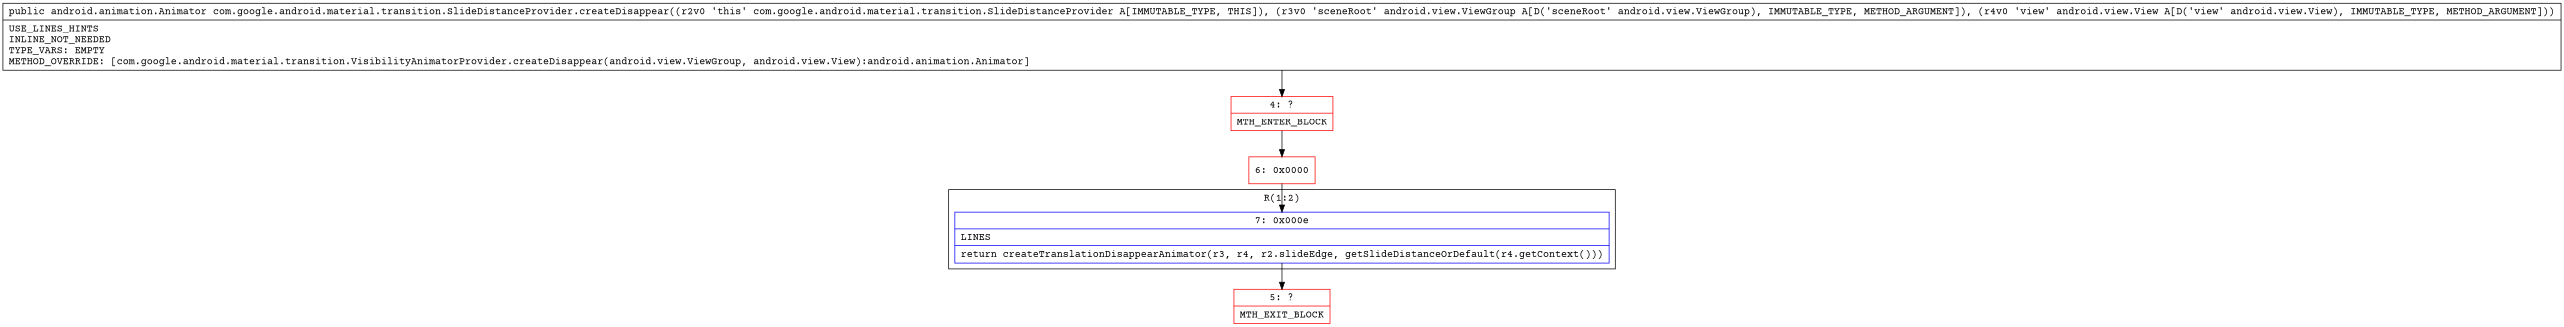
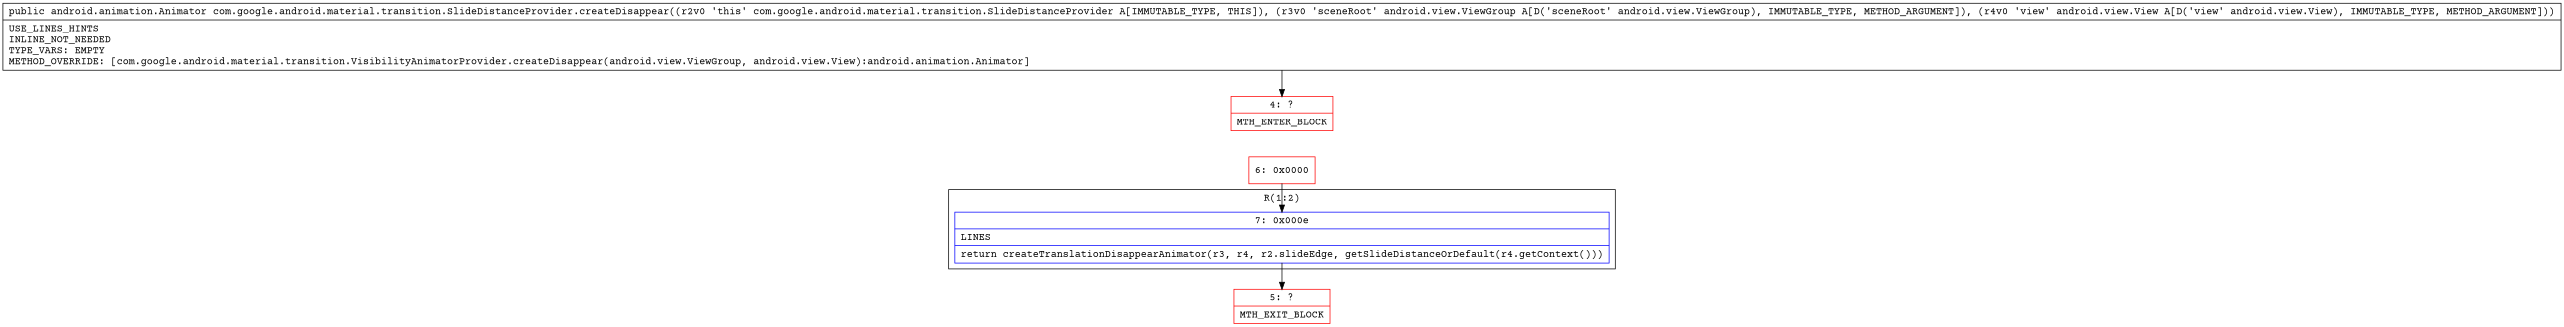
(1282, 140) -> none
